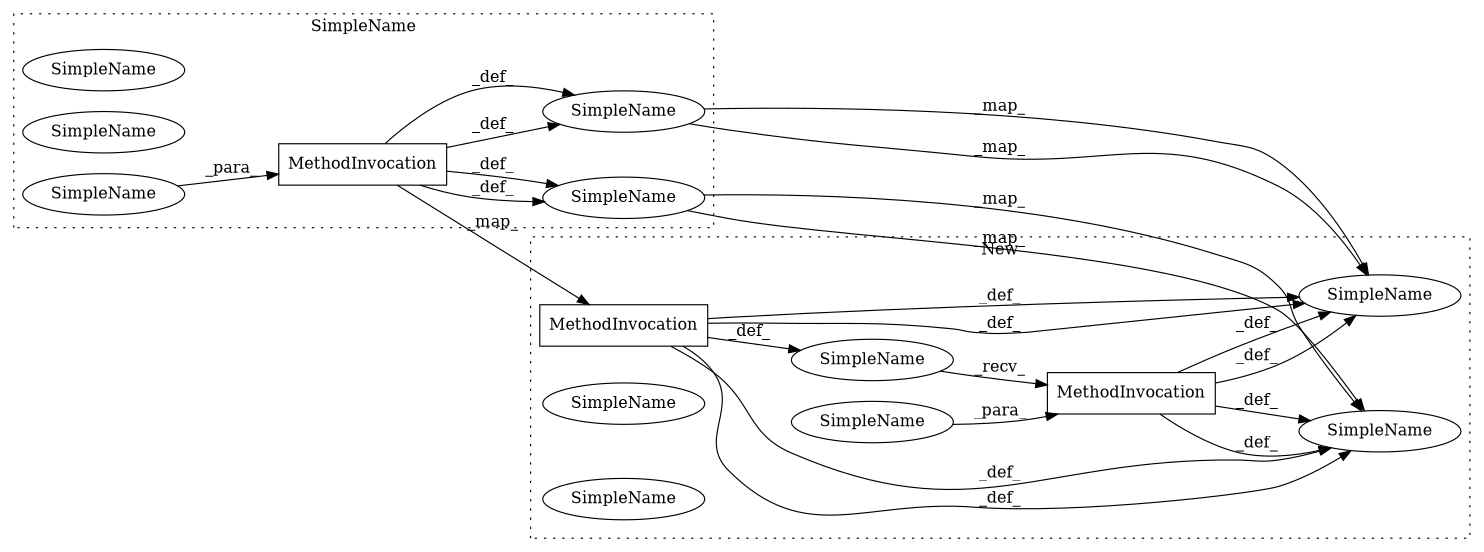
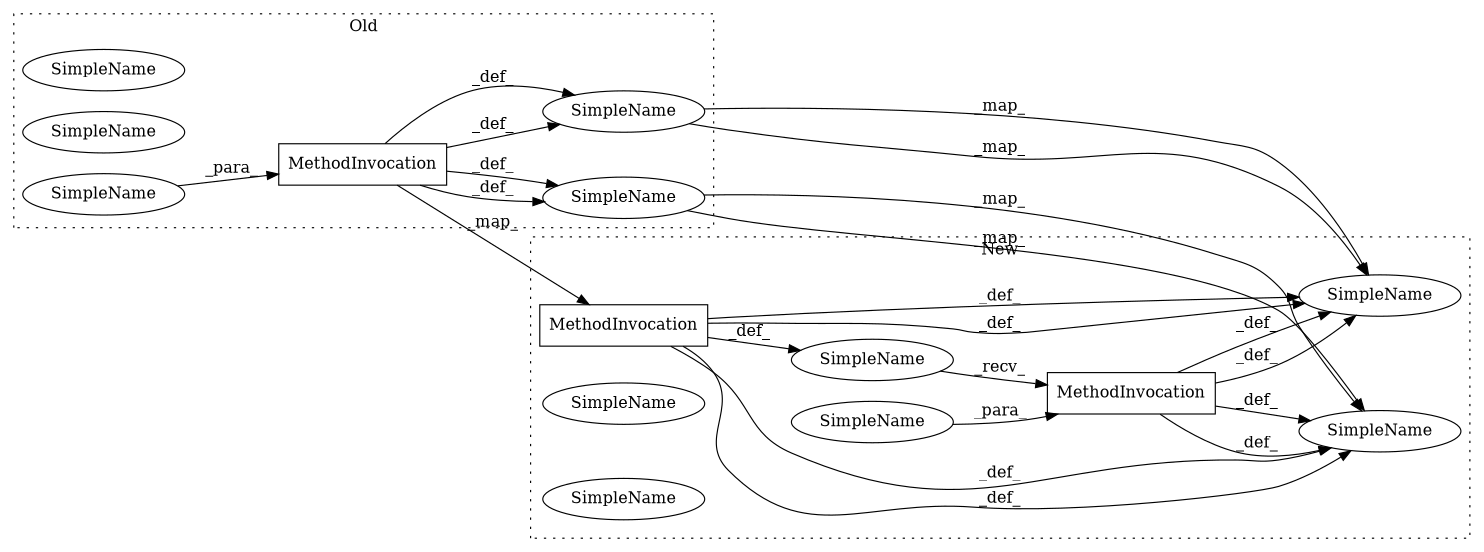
(364, 27) -> (364, 27)
